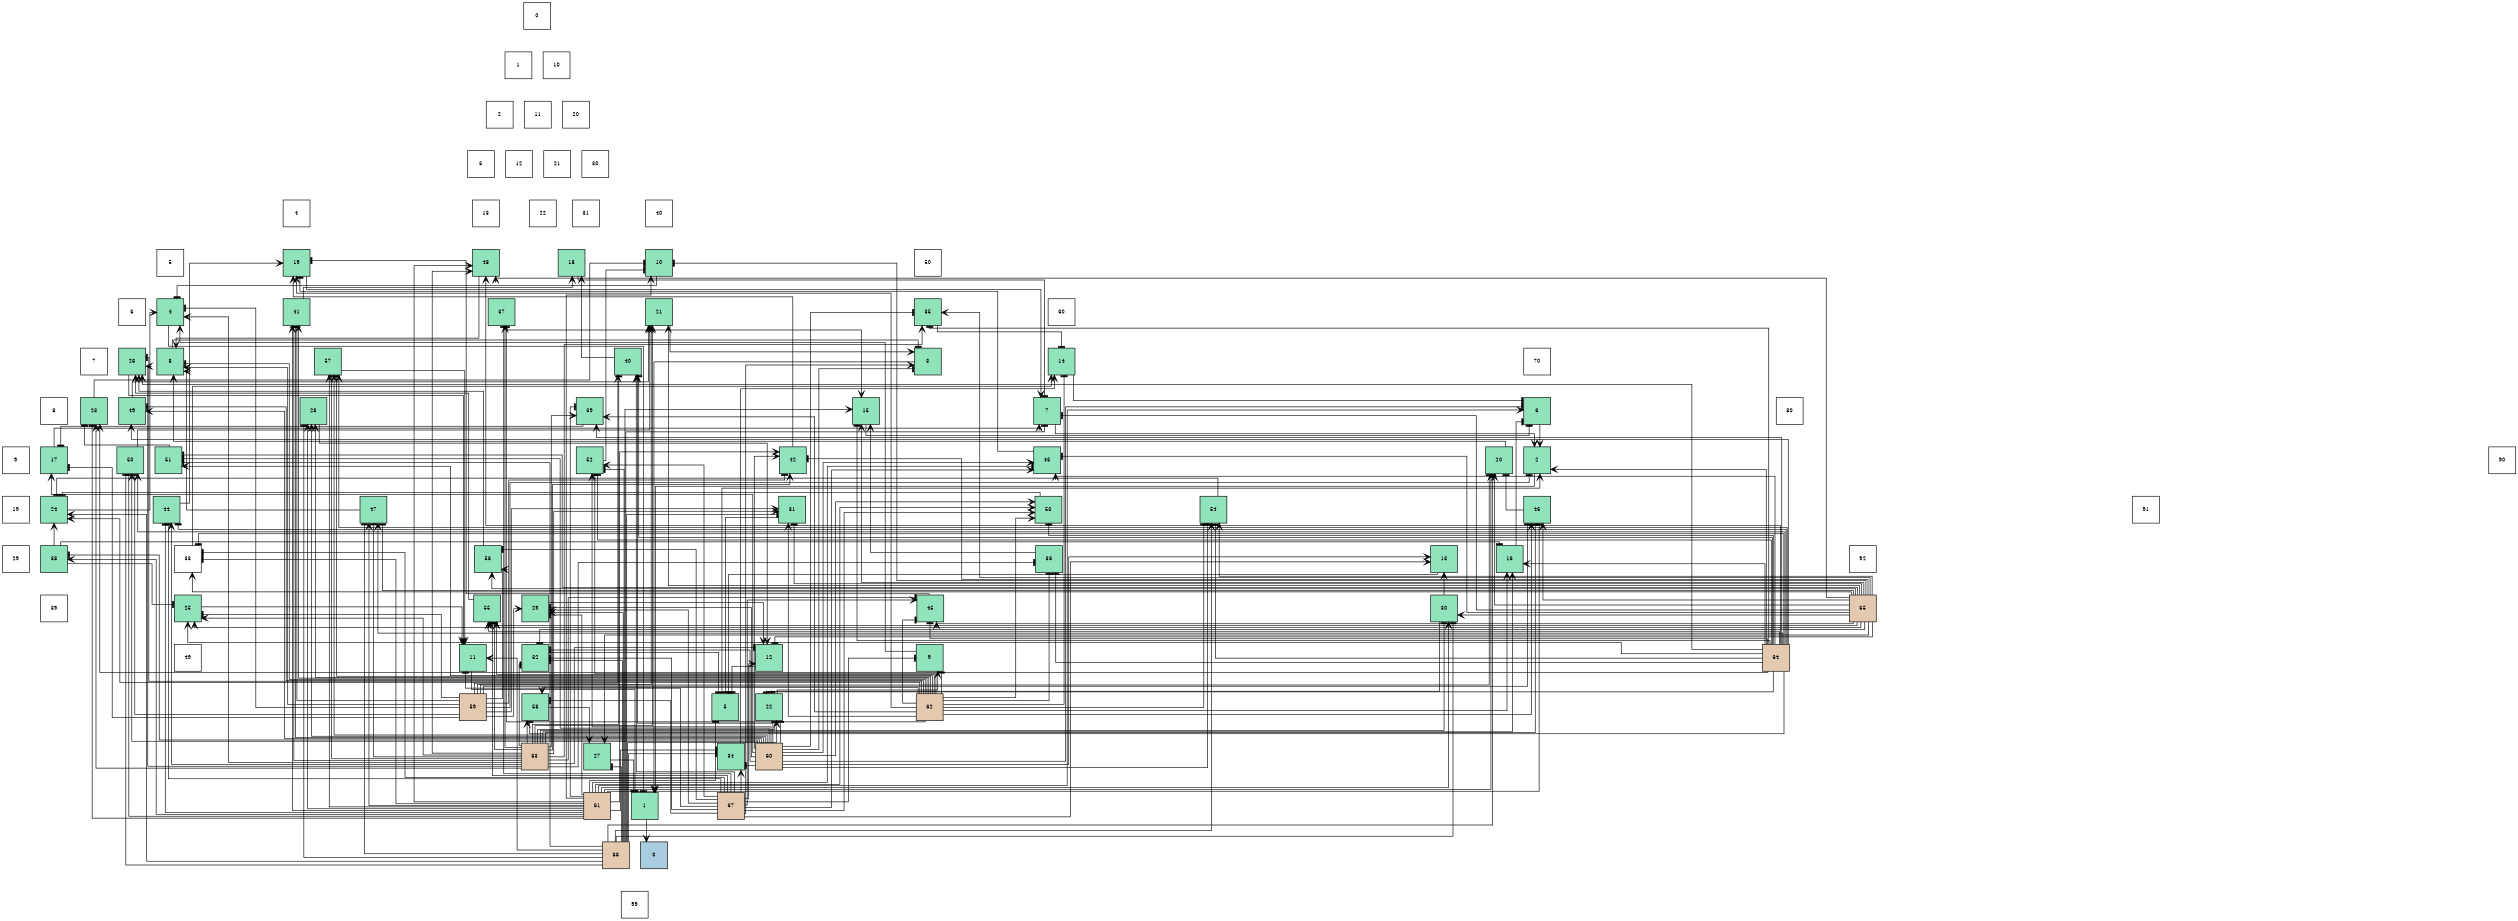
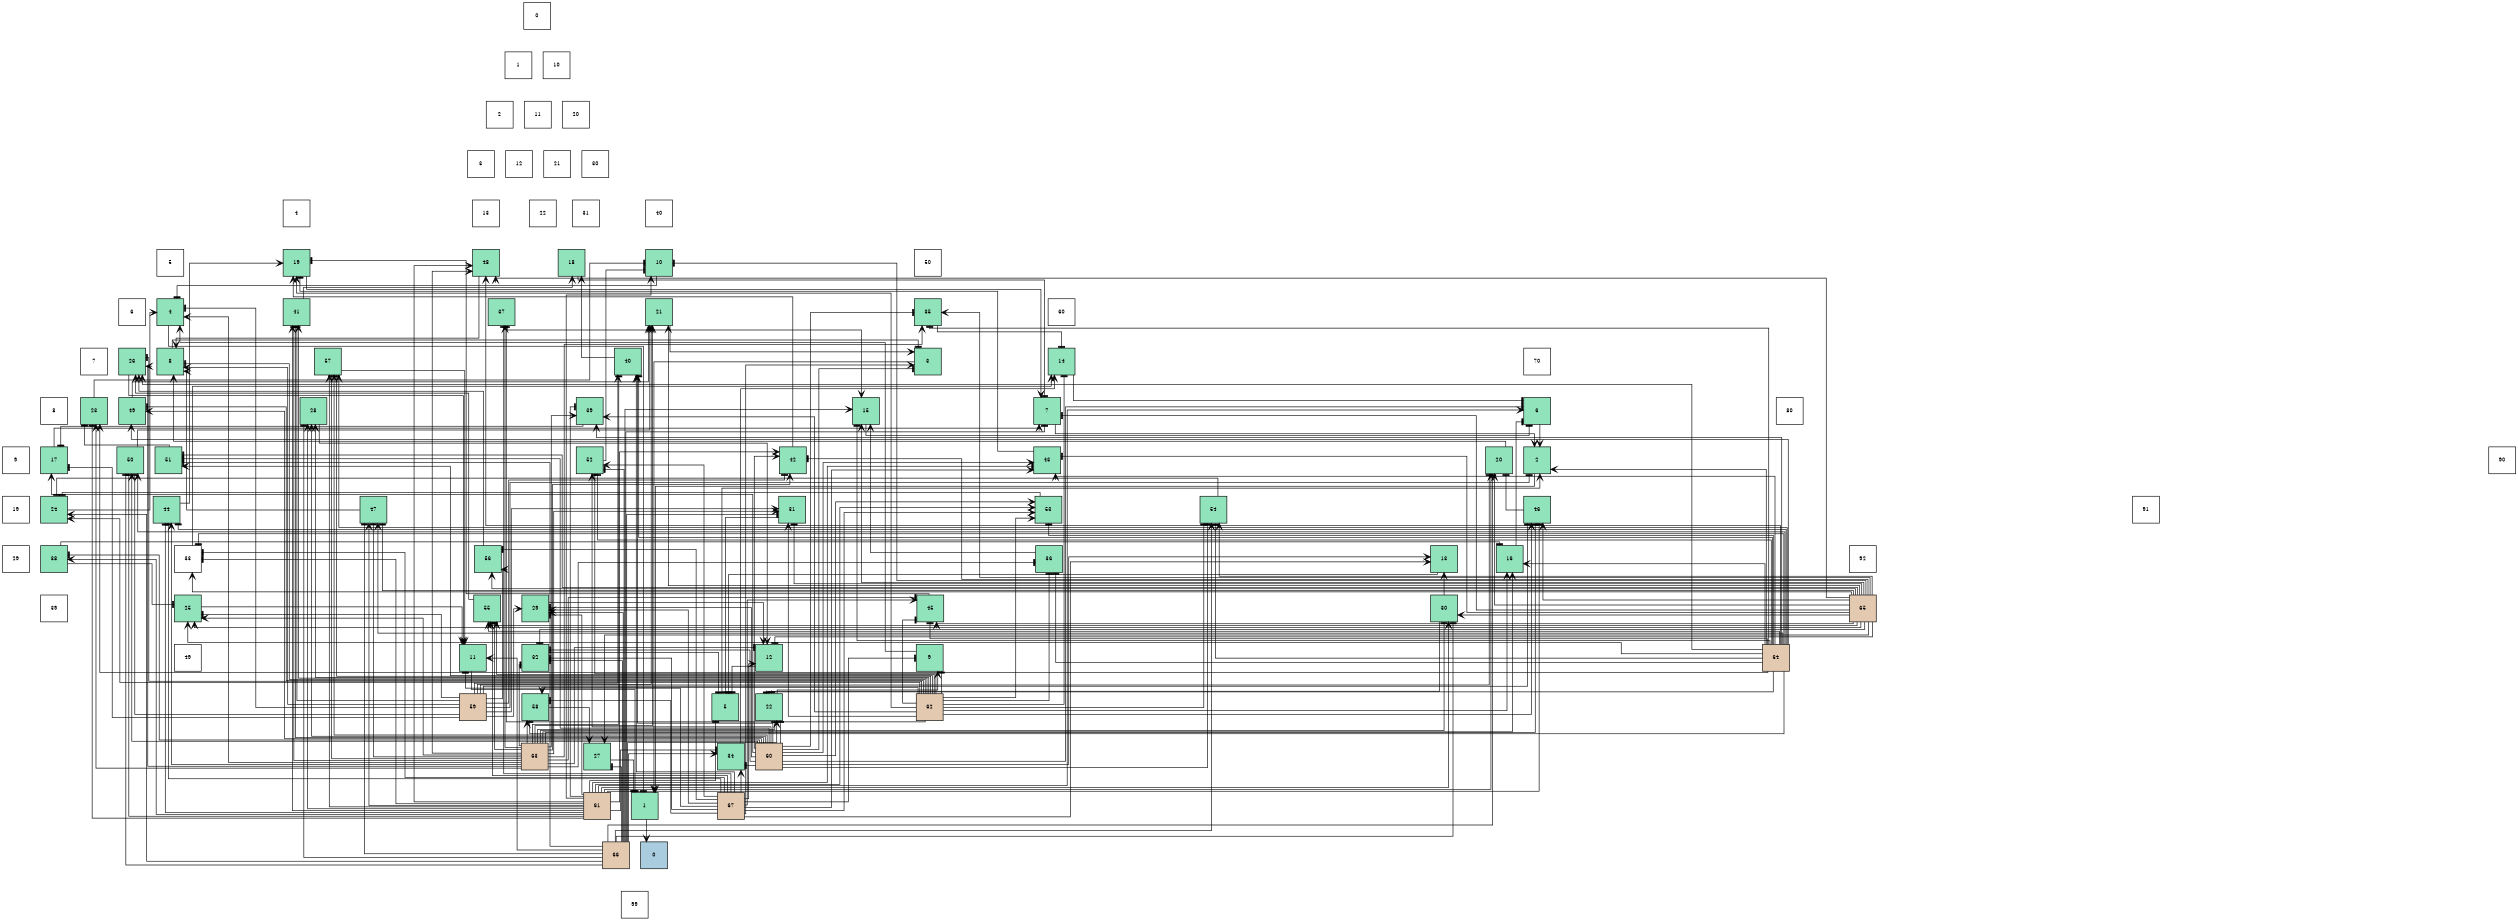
(54, 537) -> none
(649, 754) -> (649, 754)
